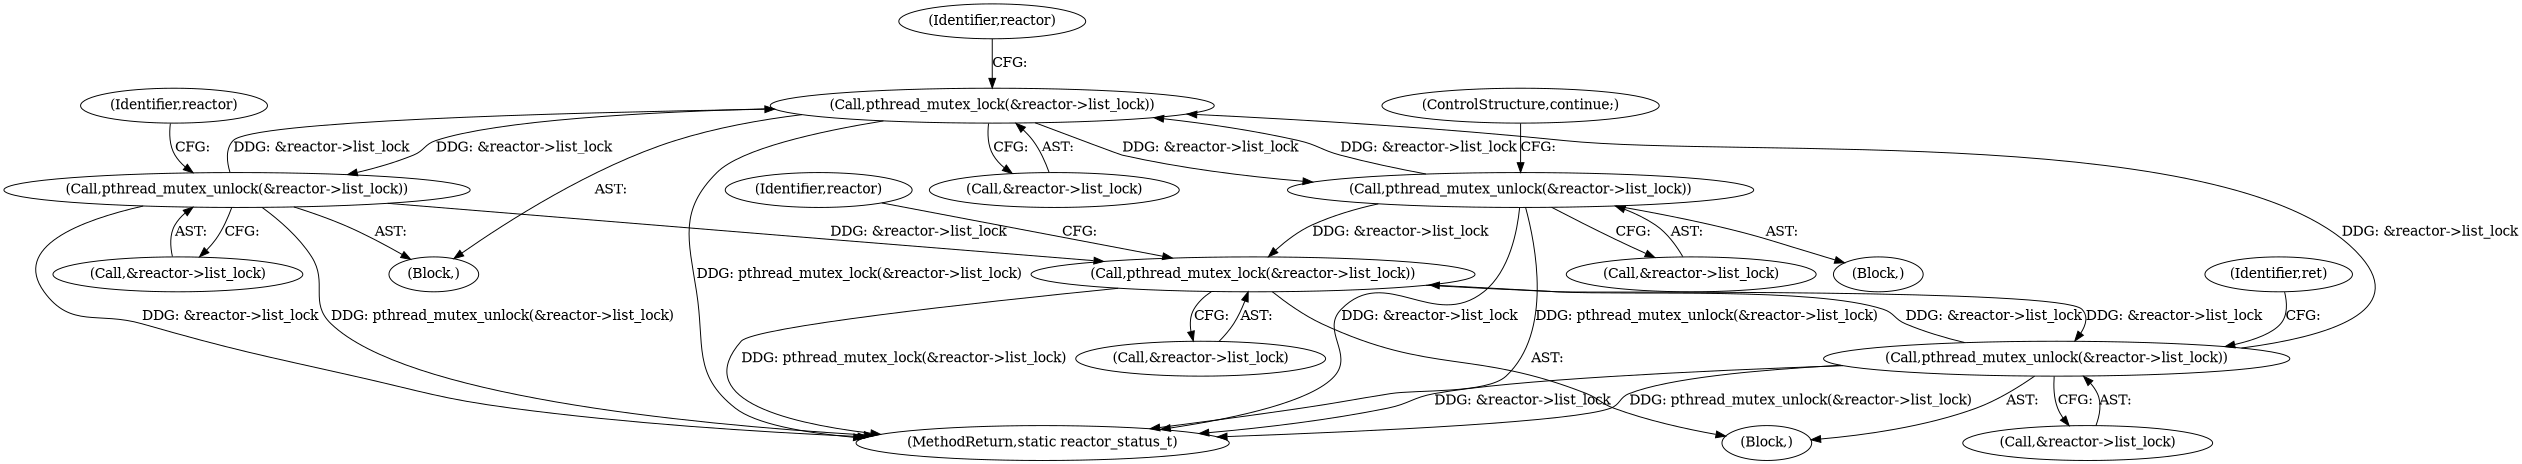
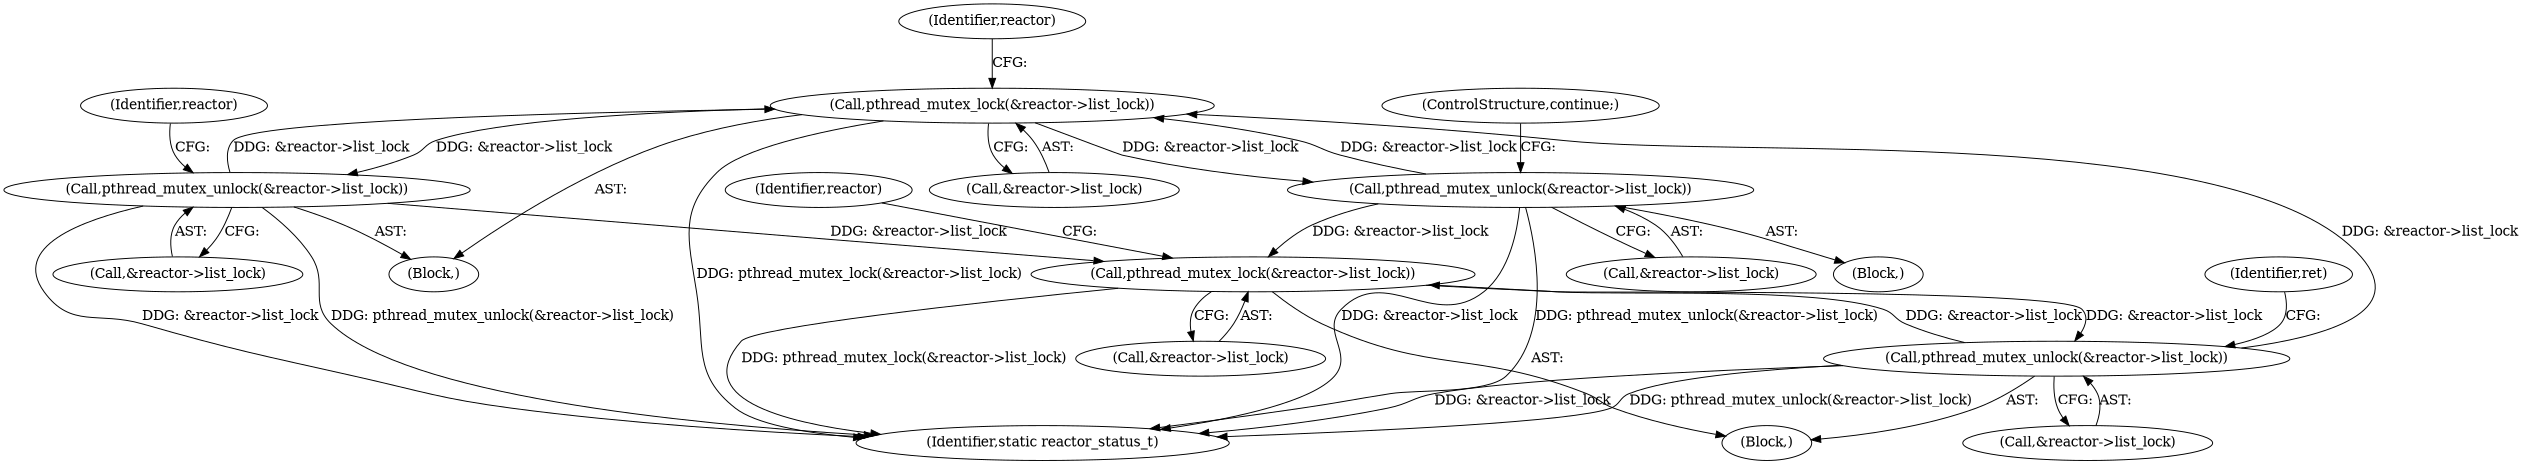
(1043, 443) -> (1043, 443)
